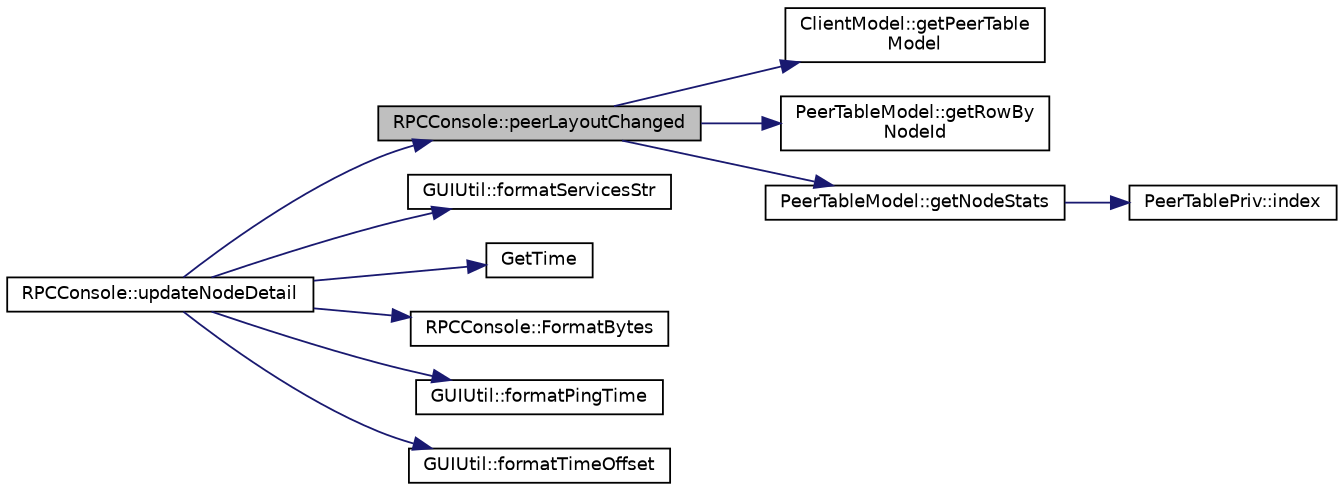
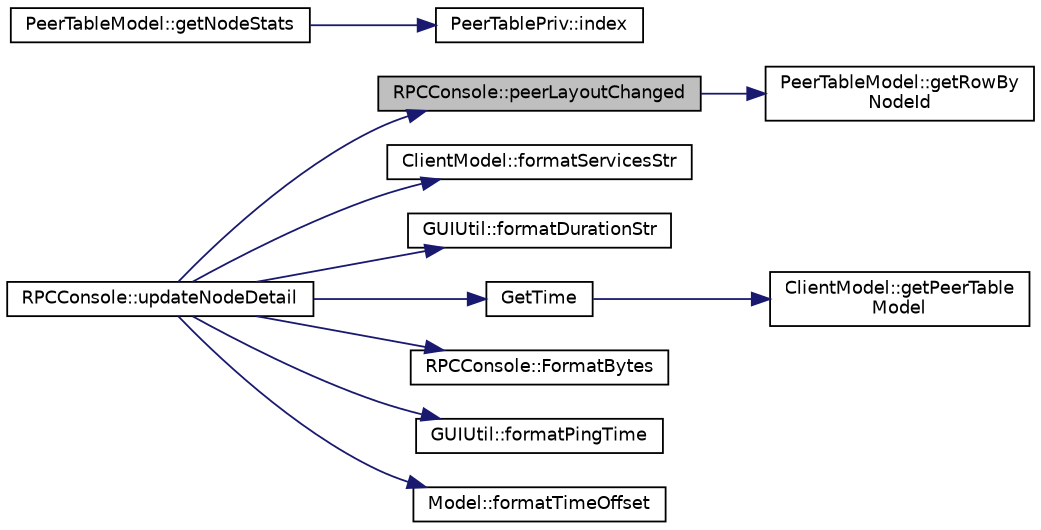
(698, 86) -> (672, 299)
(718, 161) -> none
(540, 192) -> (540, 162)
none -> (540, 231)
(540, 466) -> (540, 504)
